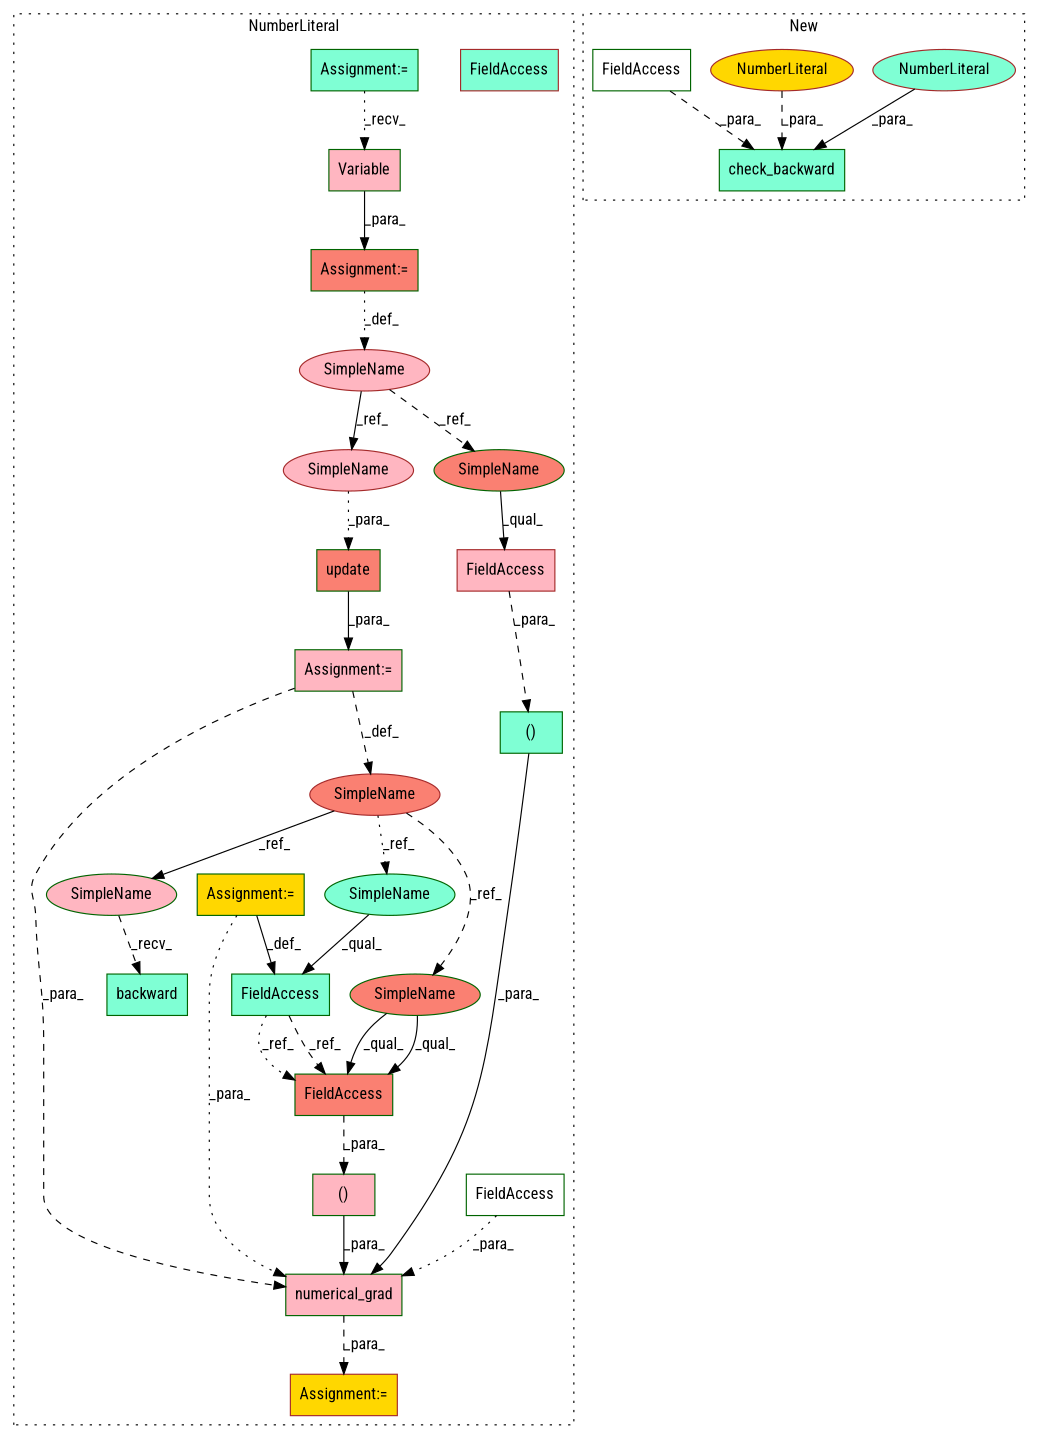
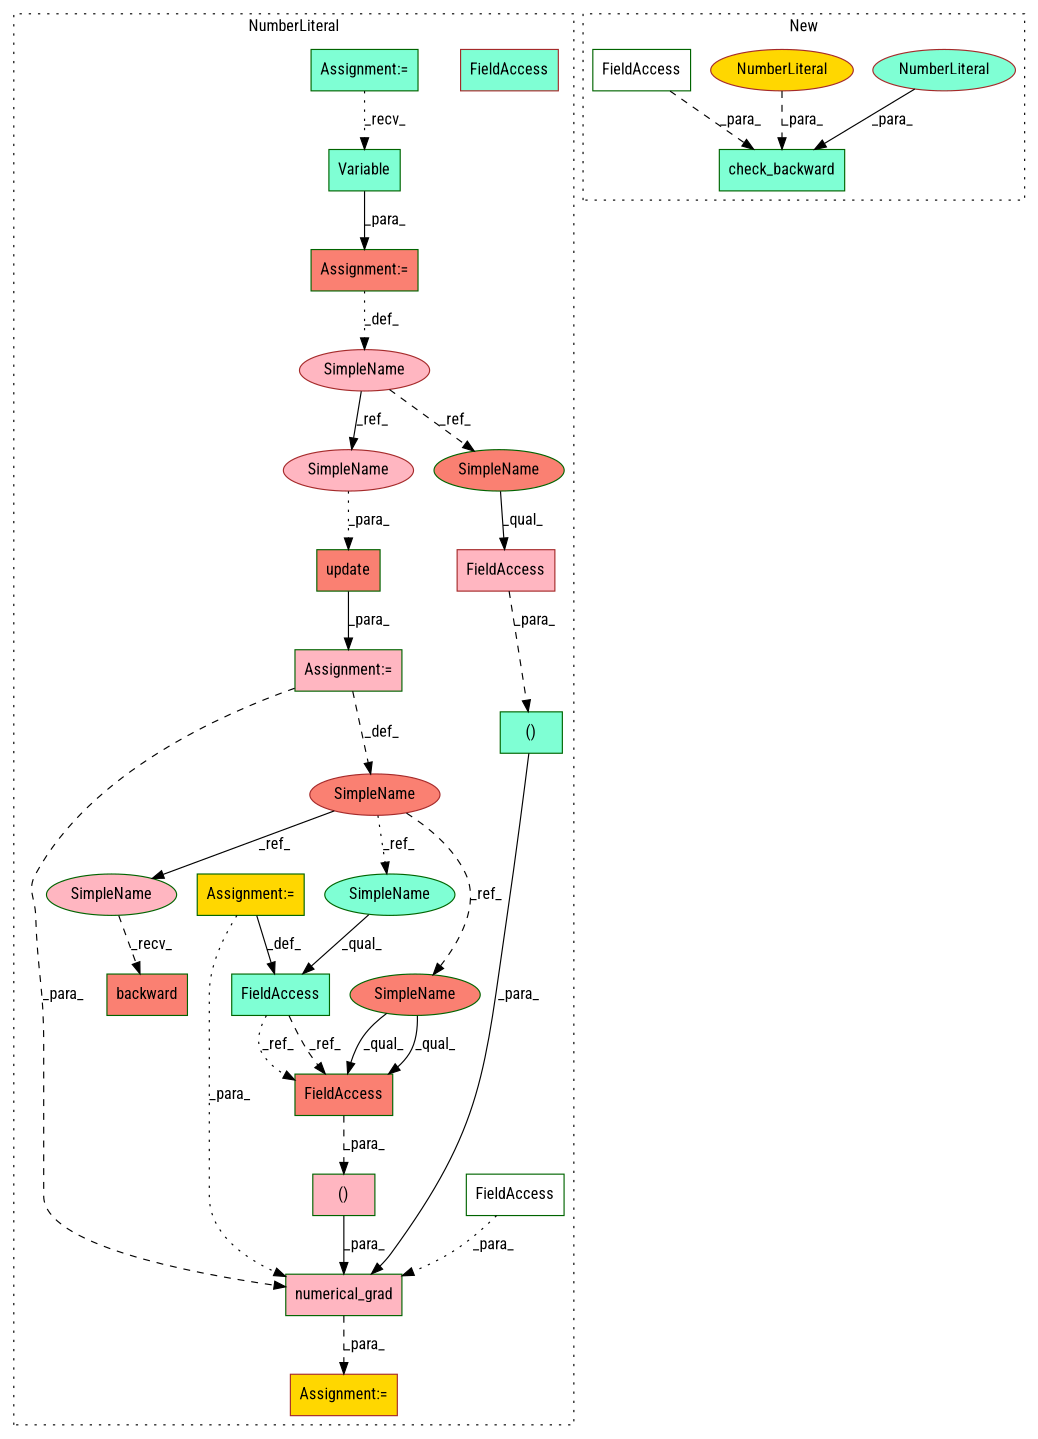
(365, 170) -> (365, 170)
(147, 995) -> (147, 995)
